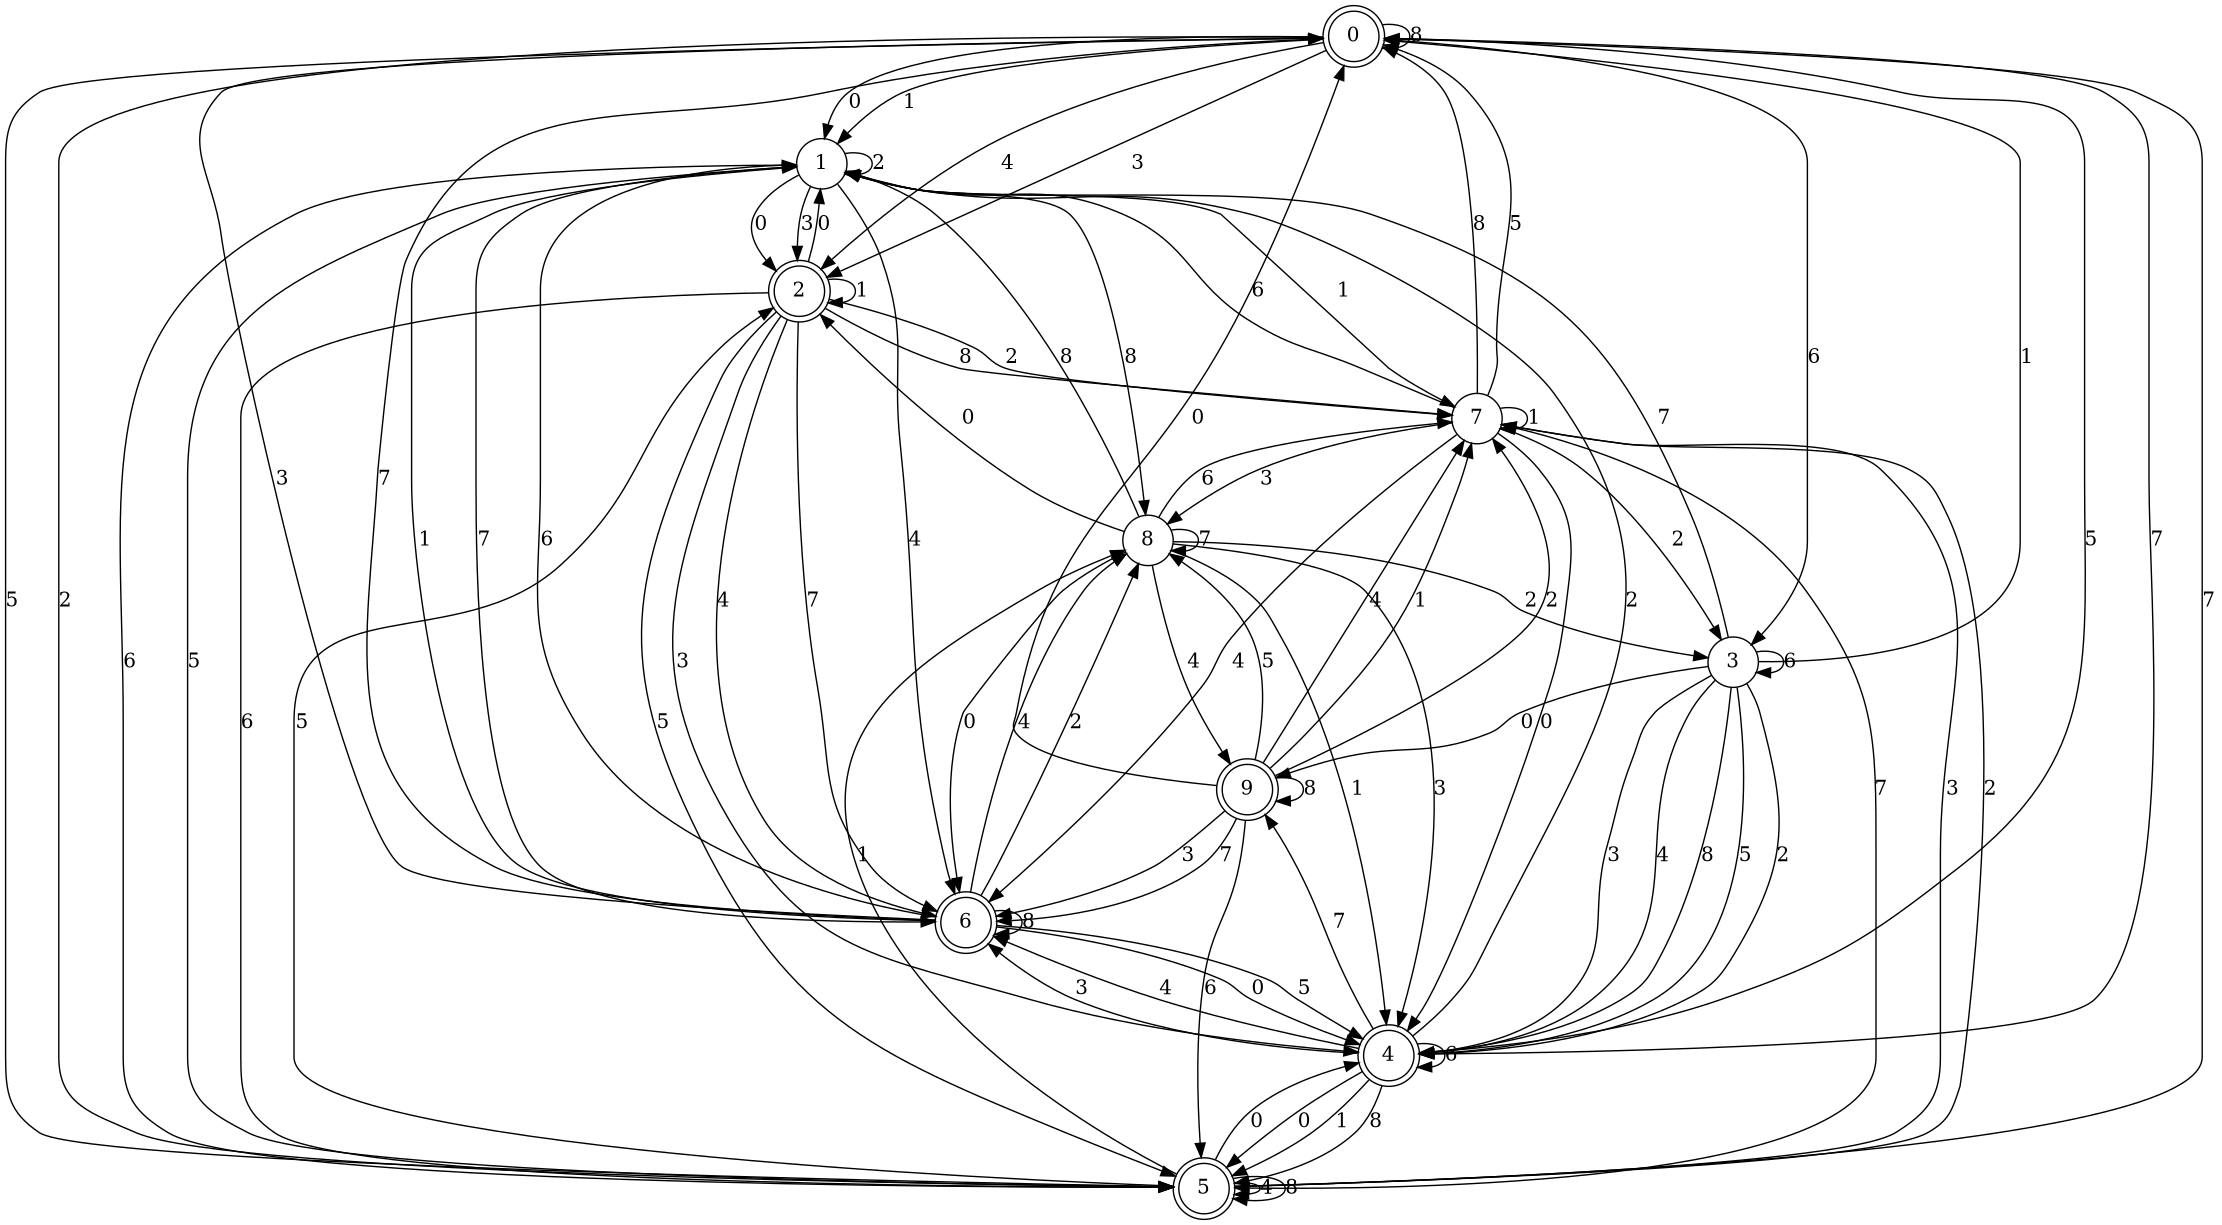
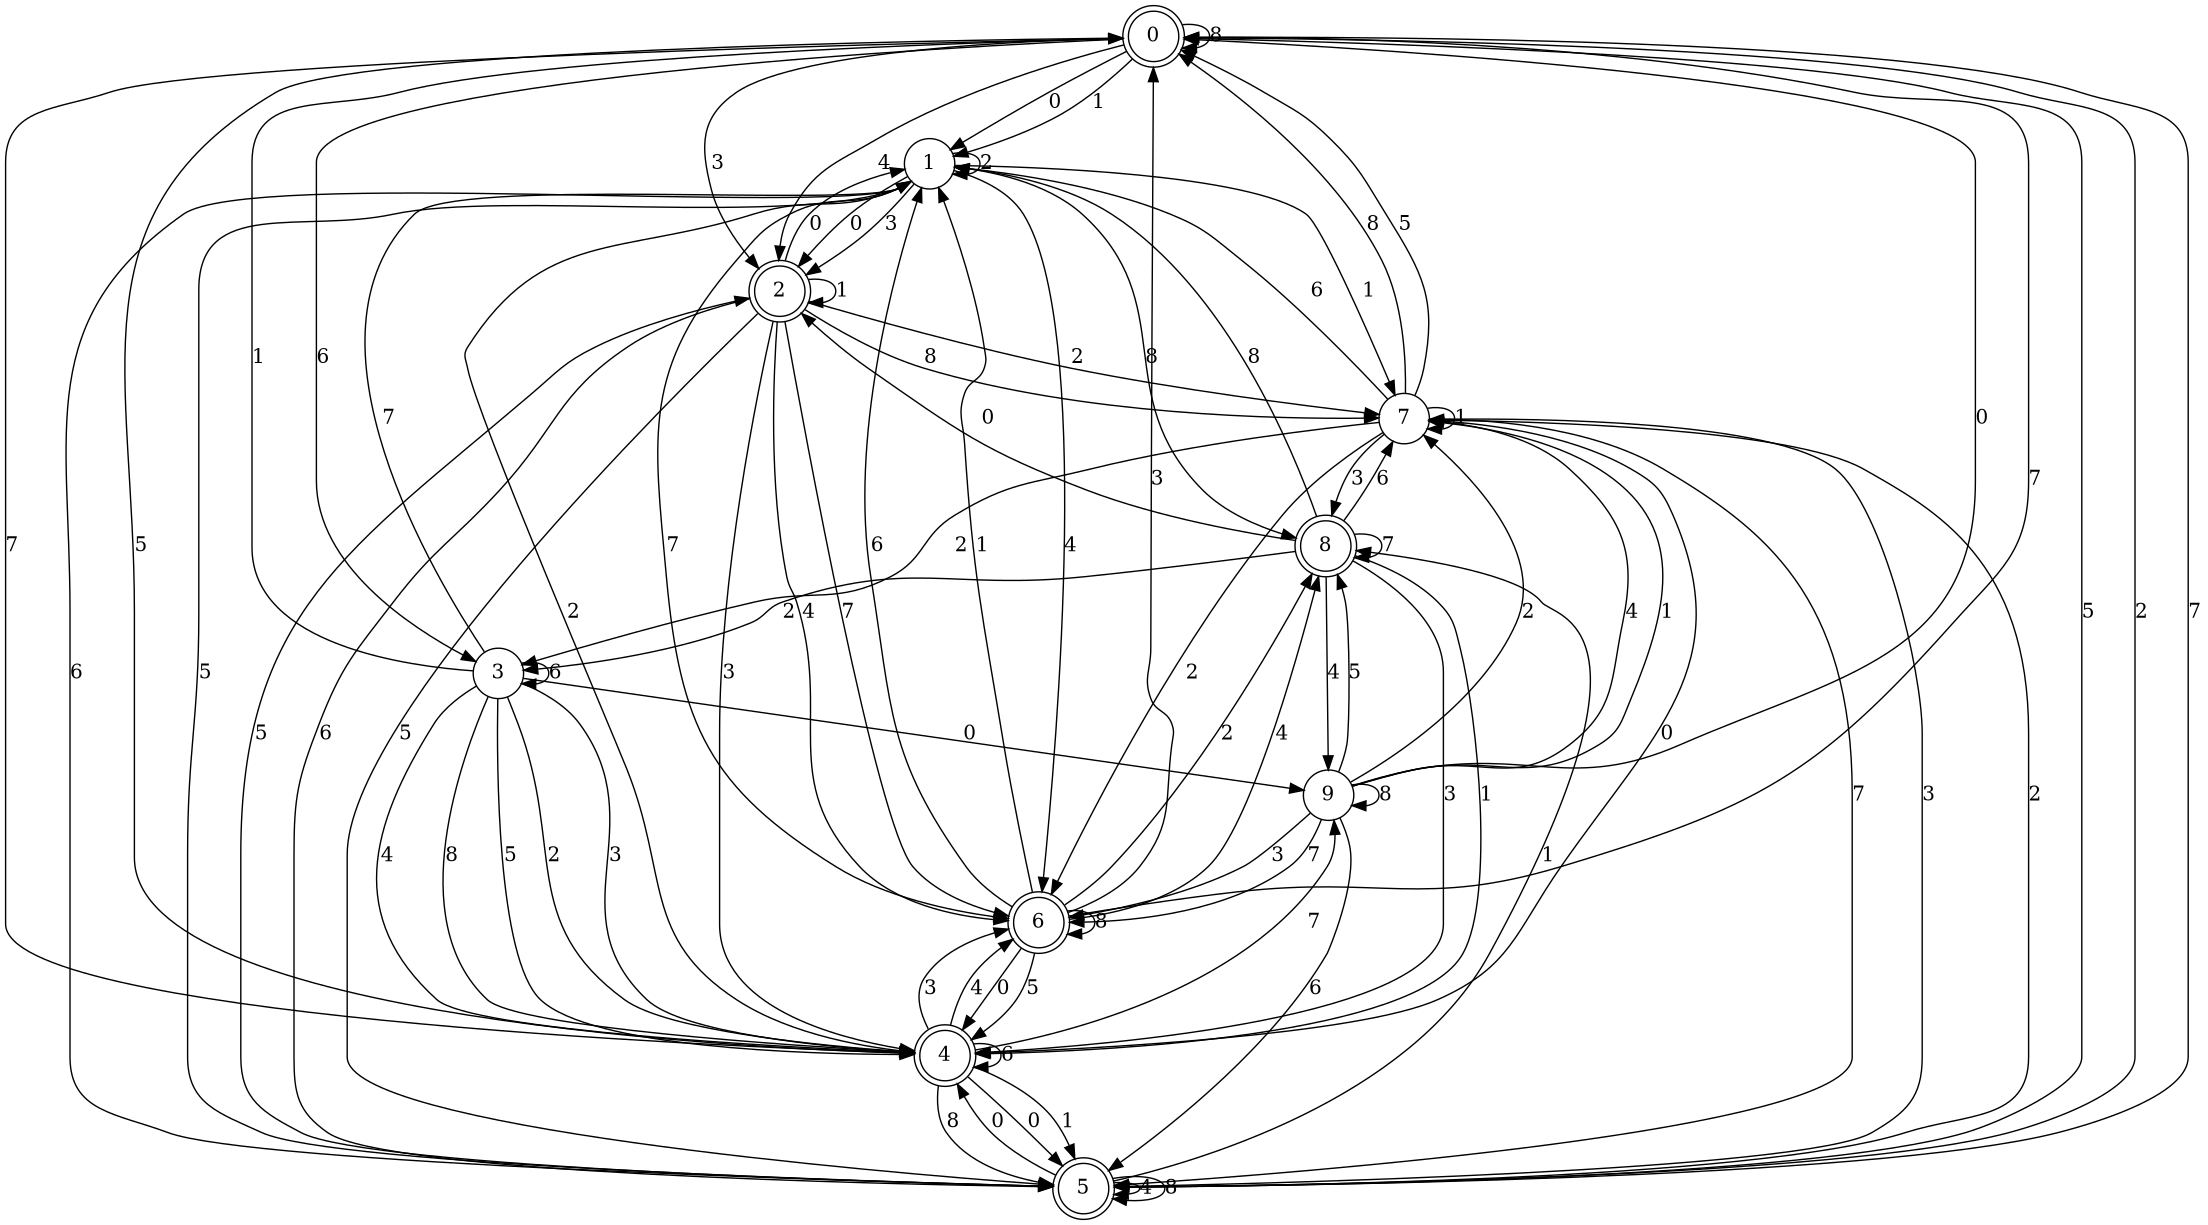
(1148, 540) -> (1326, 546)
(1239, 662) -> (1193, 673)
(982, 687) -> none
(1247, 790) -> (1329, 795)
